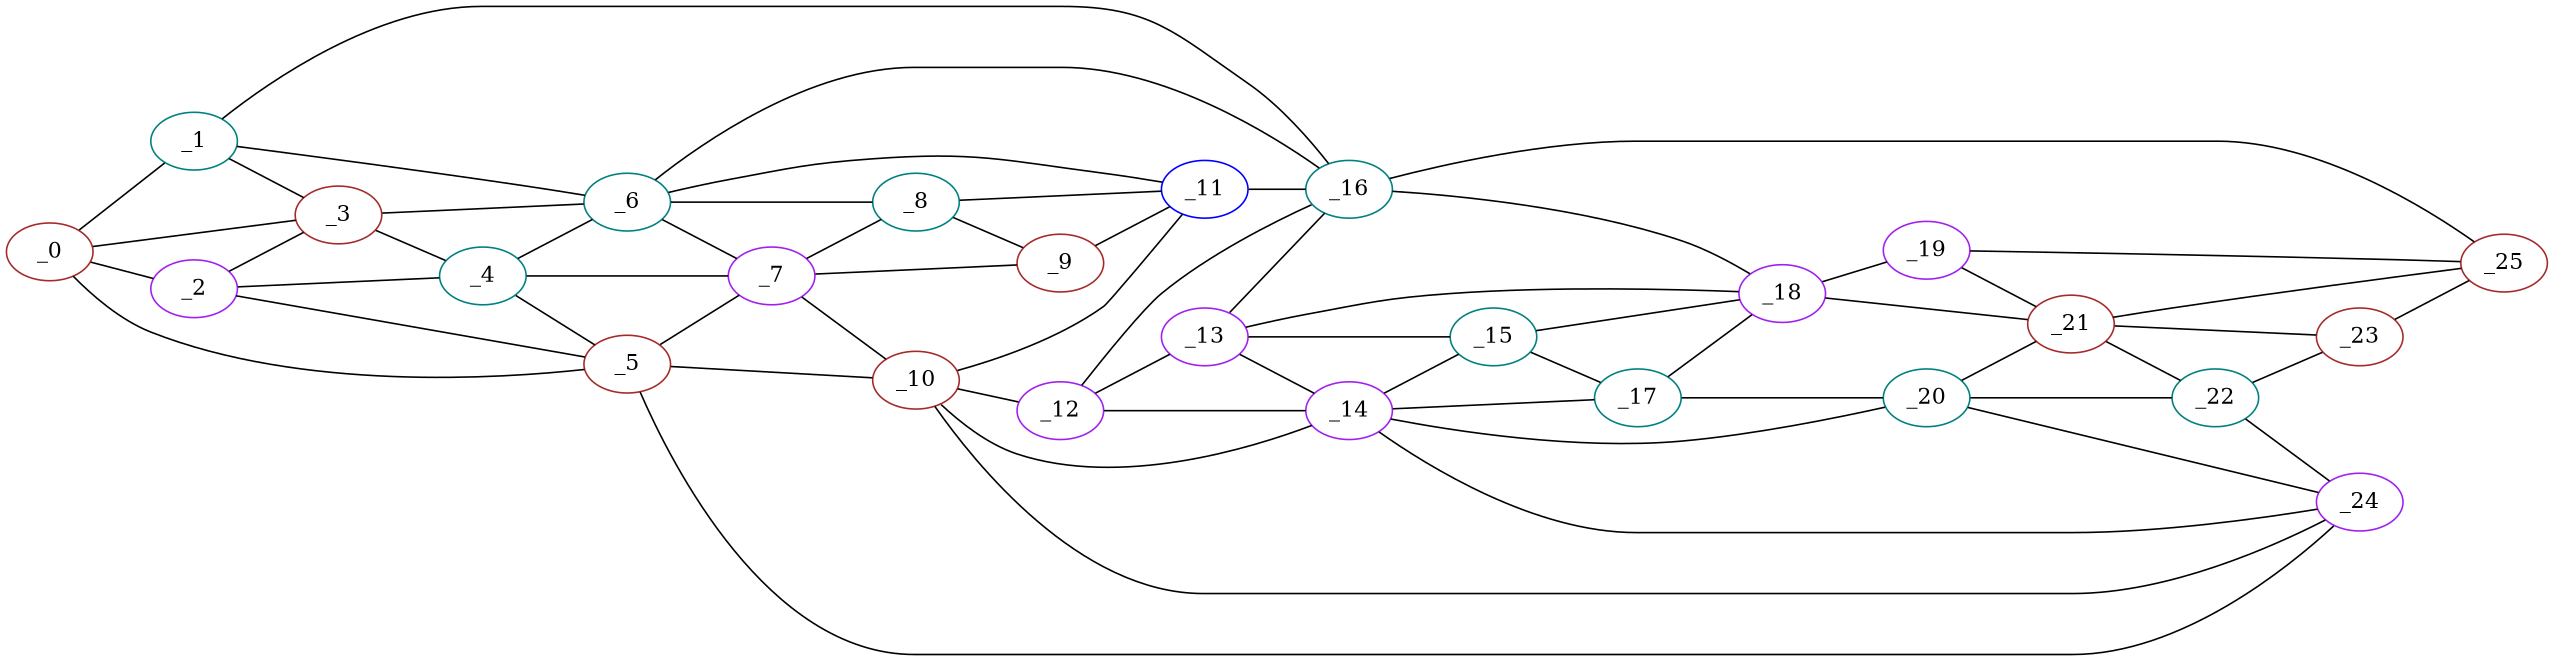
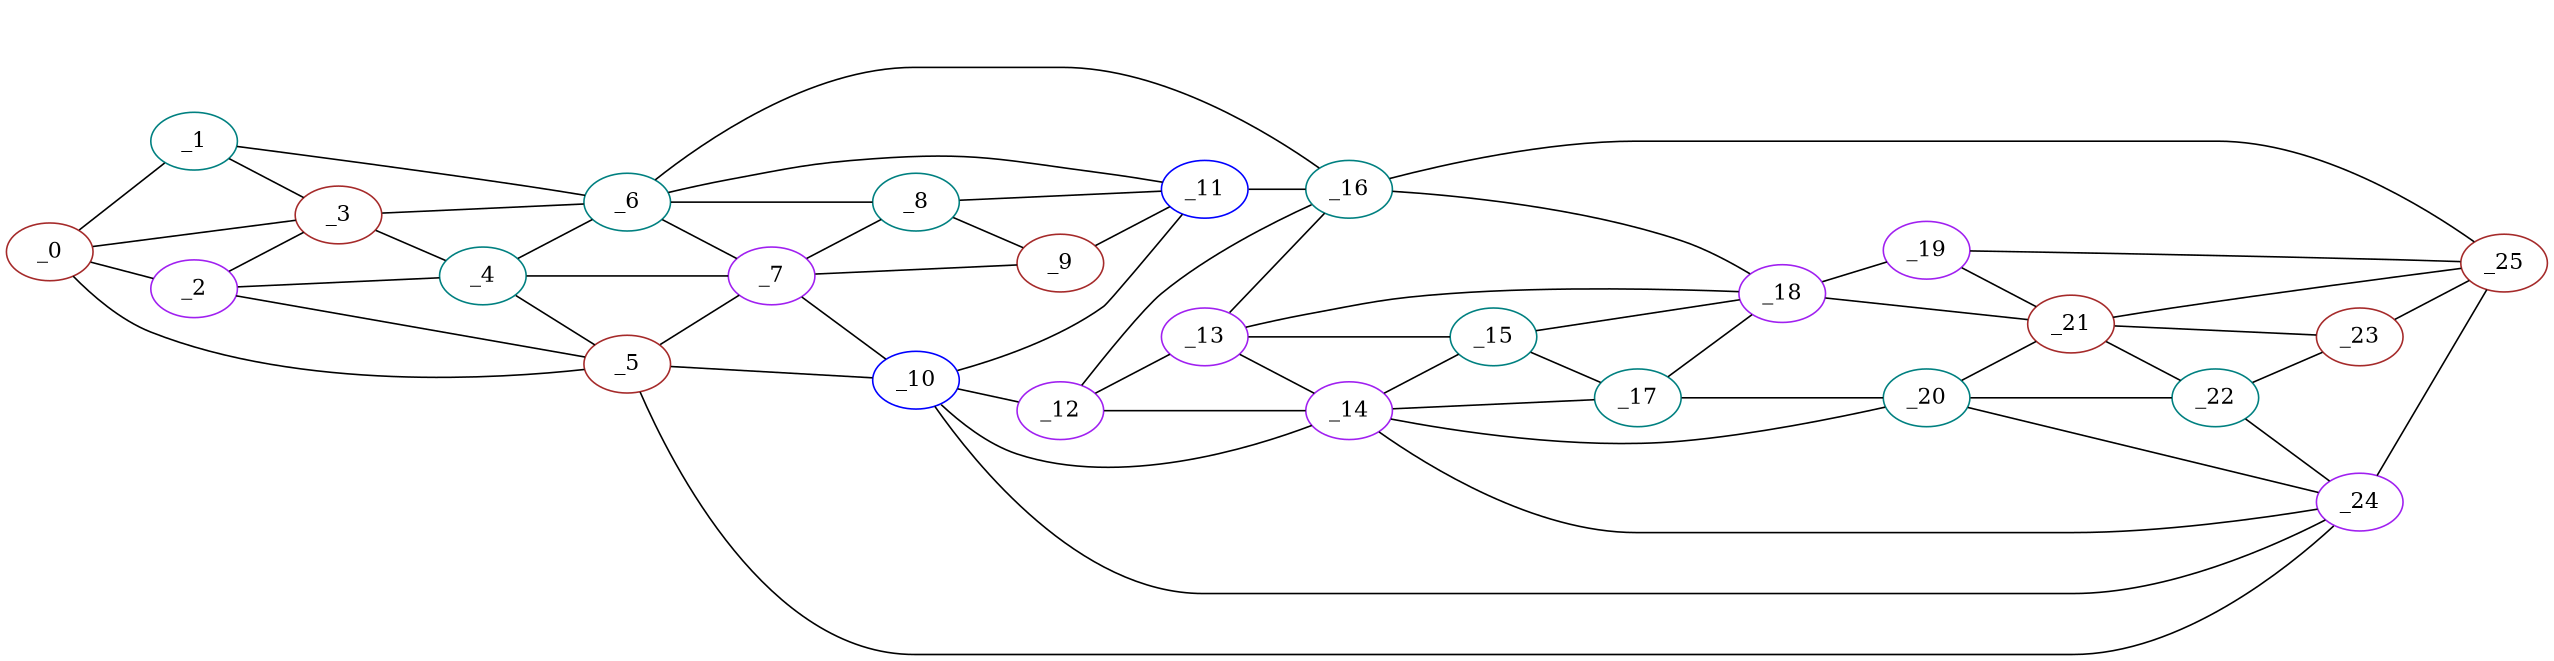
(788, 6) -> none
(916, 380) -> (916, 380)
none -> (2432, 383)
